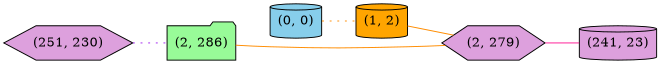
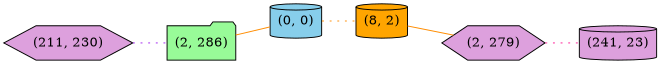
(382, 21) -> (382, 21)
(68, 43) -> (68, 43)
(562, 43) -> (562, 43)
(341, 48) -> (253, 31)
